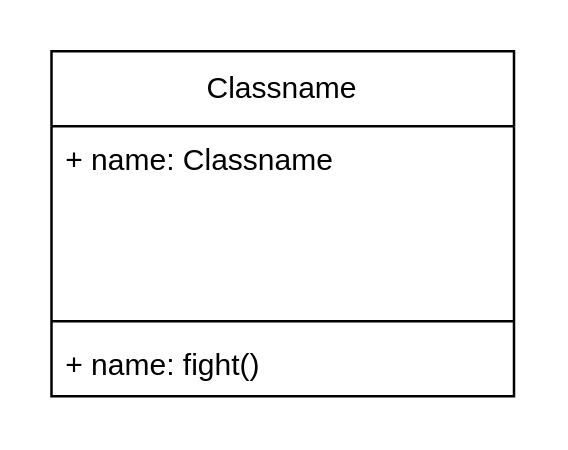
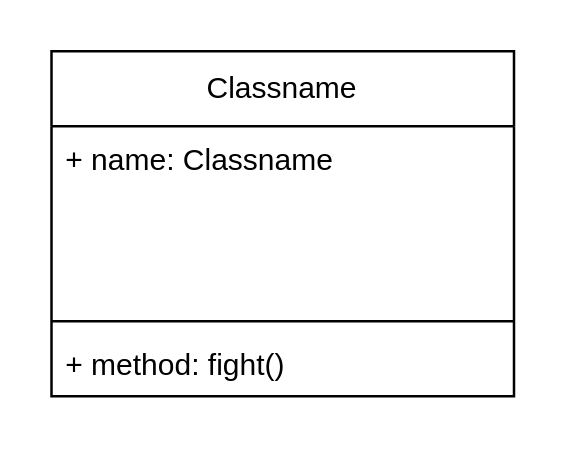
(177, 367) -> (193, 367)
